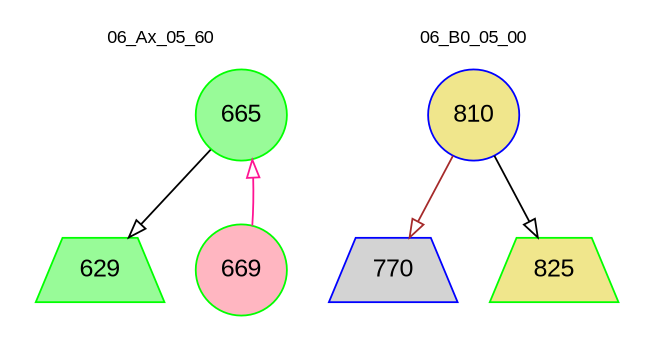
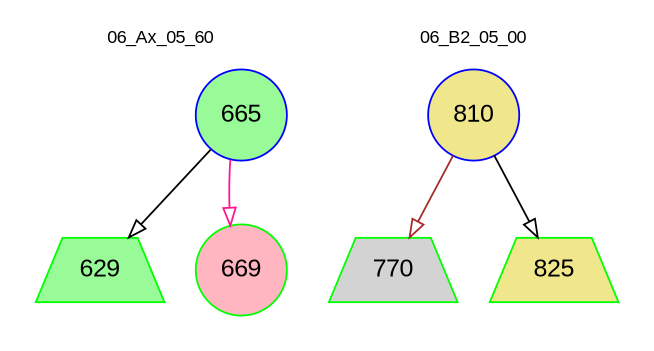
(474, 38) -> (474, 38)
(241, 115) -> (241, 115)
(253, 202) -> (229, 184)
(393, 270) -> (393, 270)
